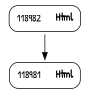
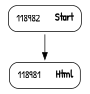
(64, 18) -> (64, 18)
